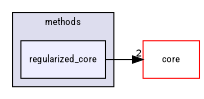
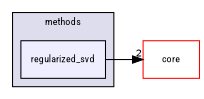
(63, 60) -> (63, 60)
